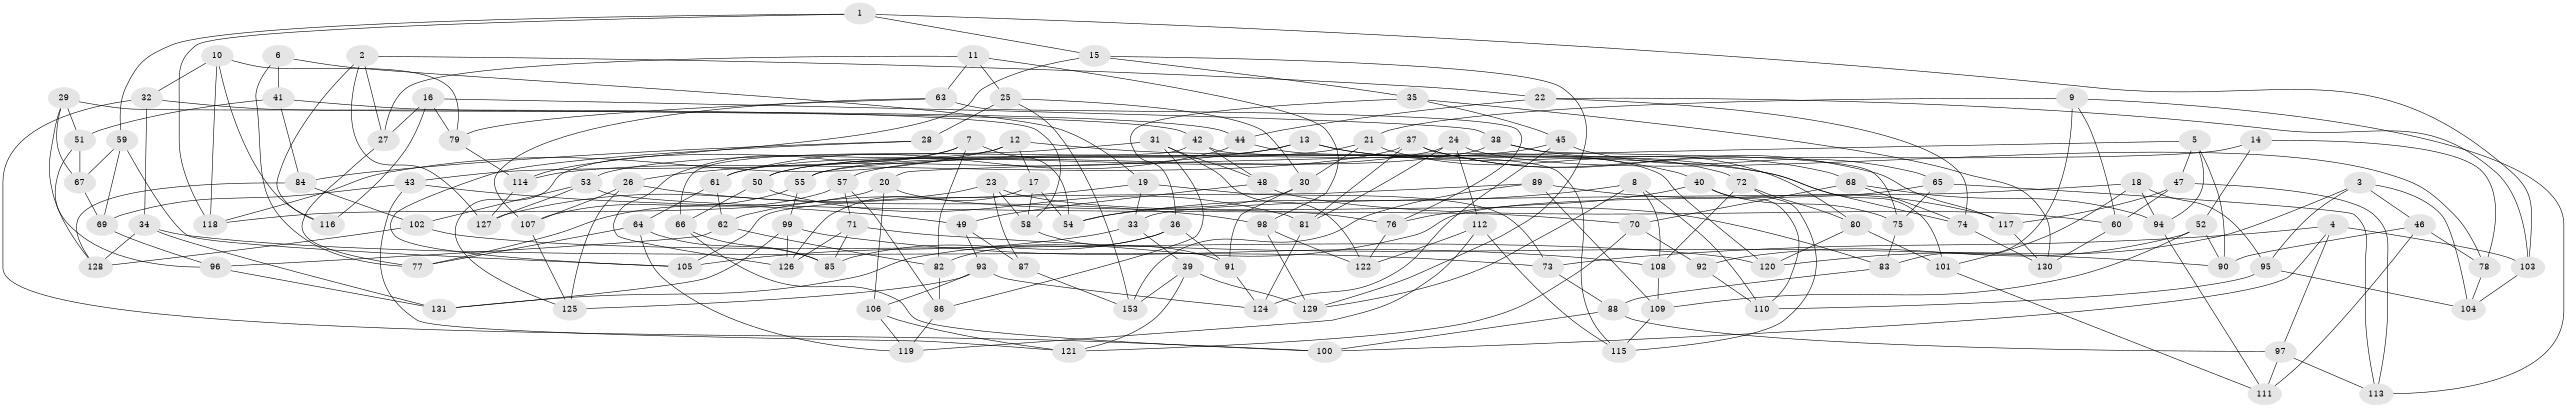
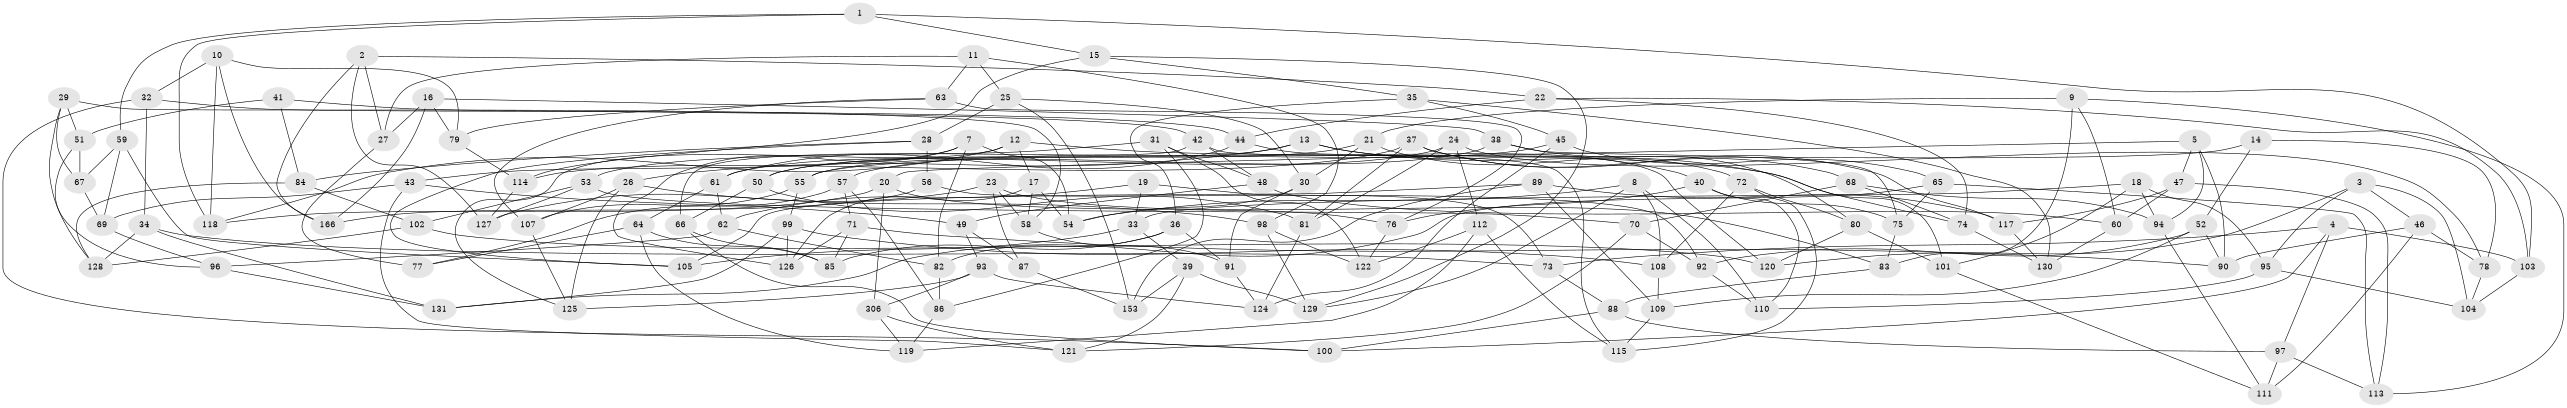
(278, 56) -> none
none -> (927, 183)
(328, 225) -> (328, 225)
(874, 310) -> (874, 310)
